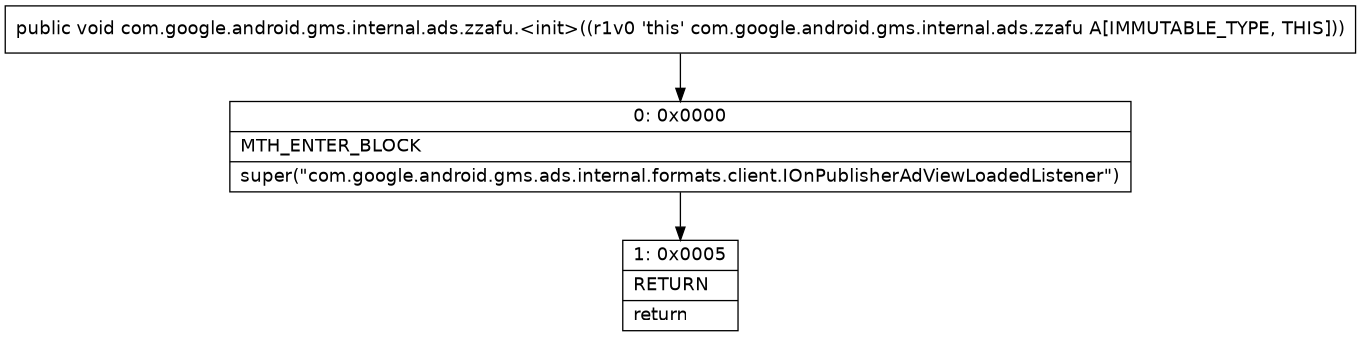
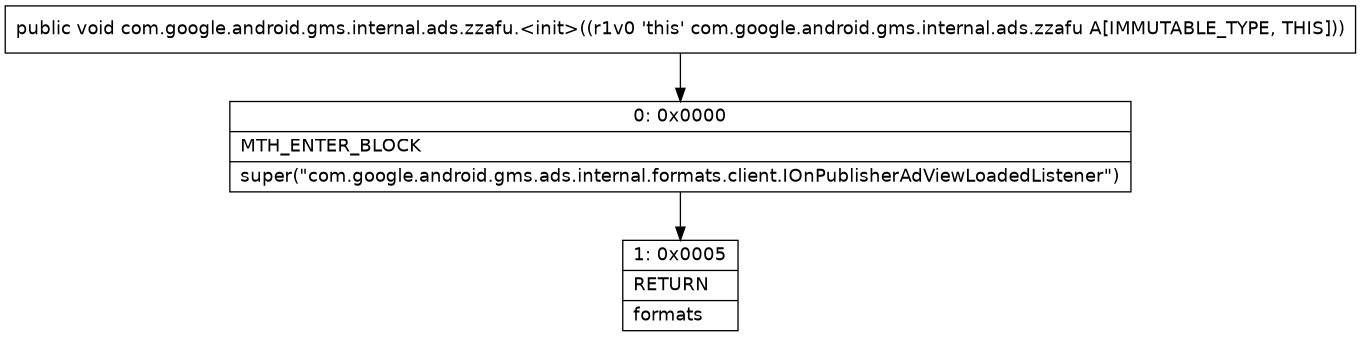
(661, 315) -> (669, 315)
